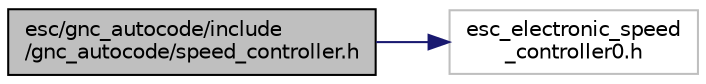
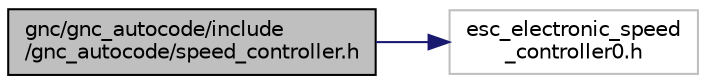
(192, 42) -> (192, 42)
